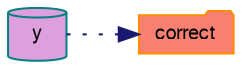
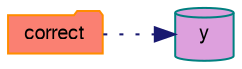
(93, 34) -> (129, 34)
